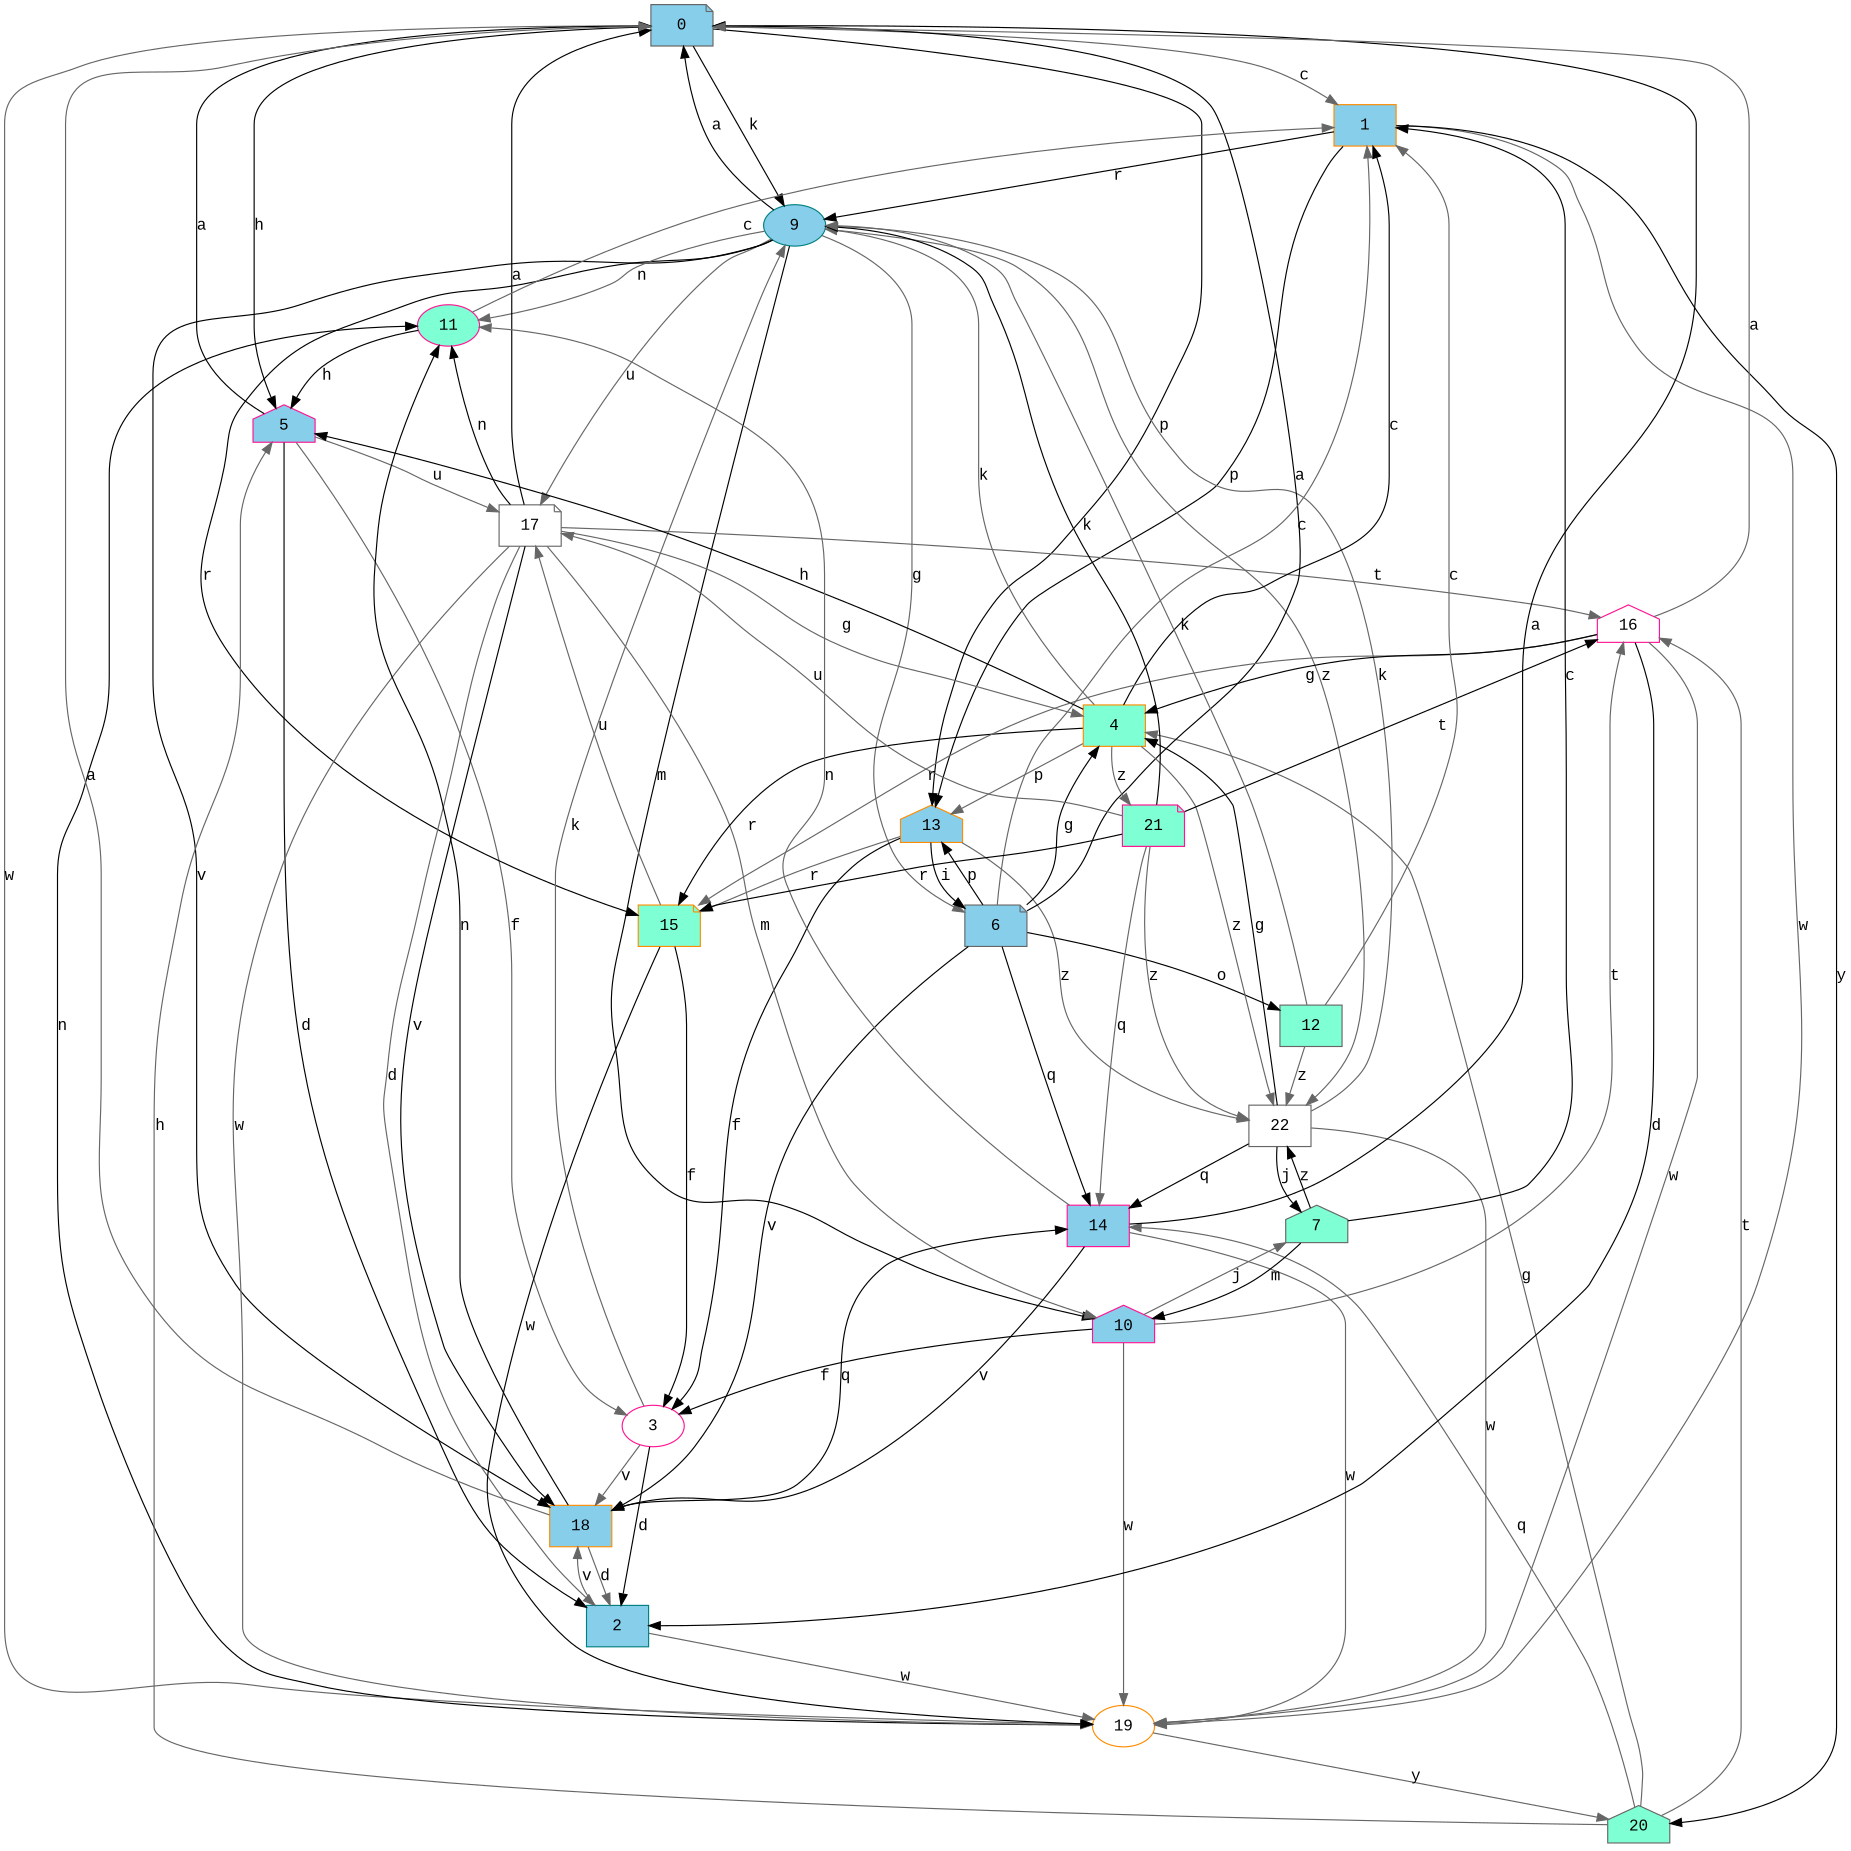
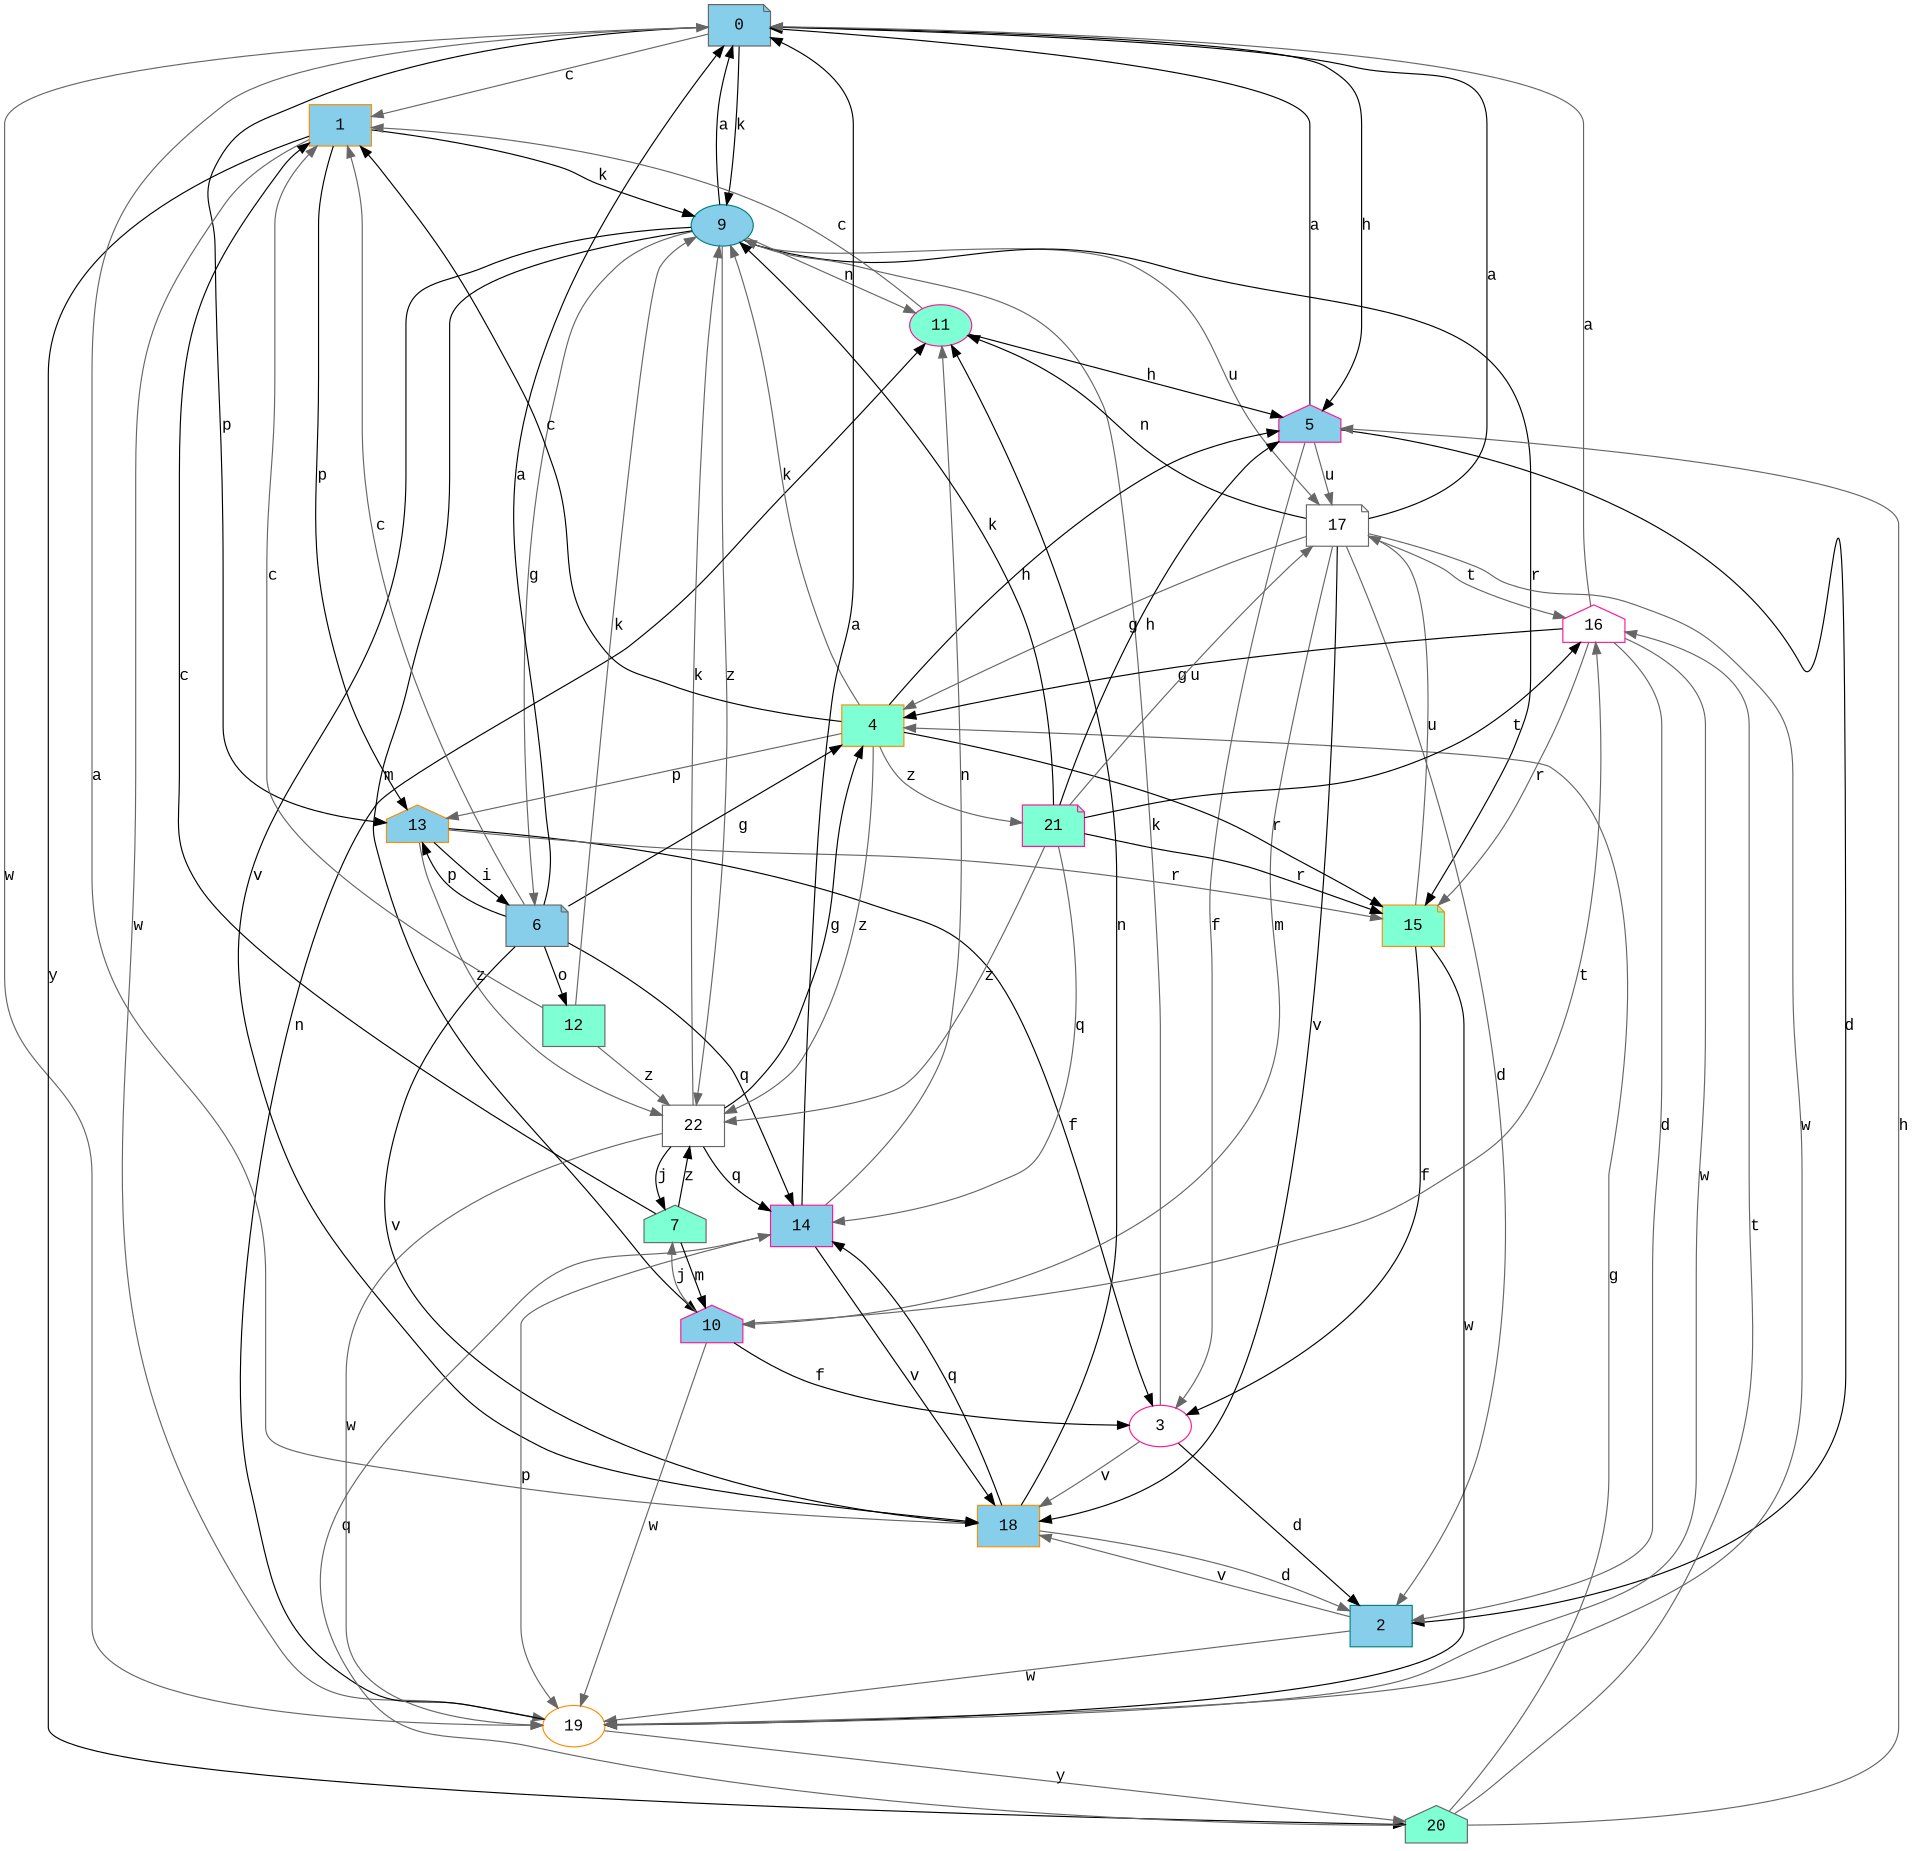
(1118, 175) -> (603, 175)
none -> (1143, 614)
(1453, 1408) -> (1655, 1205)
(1351, 1476) -> (526, 1476)
